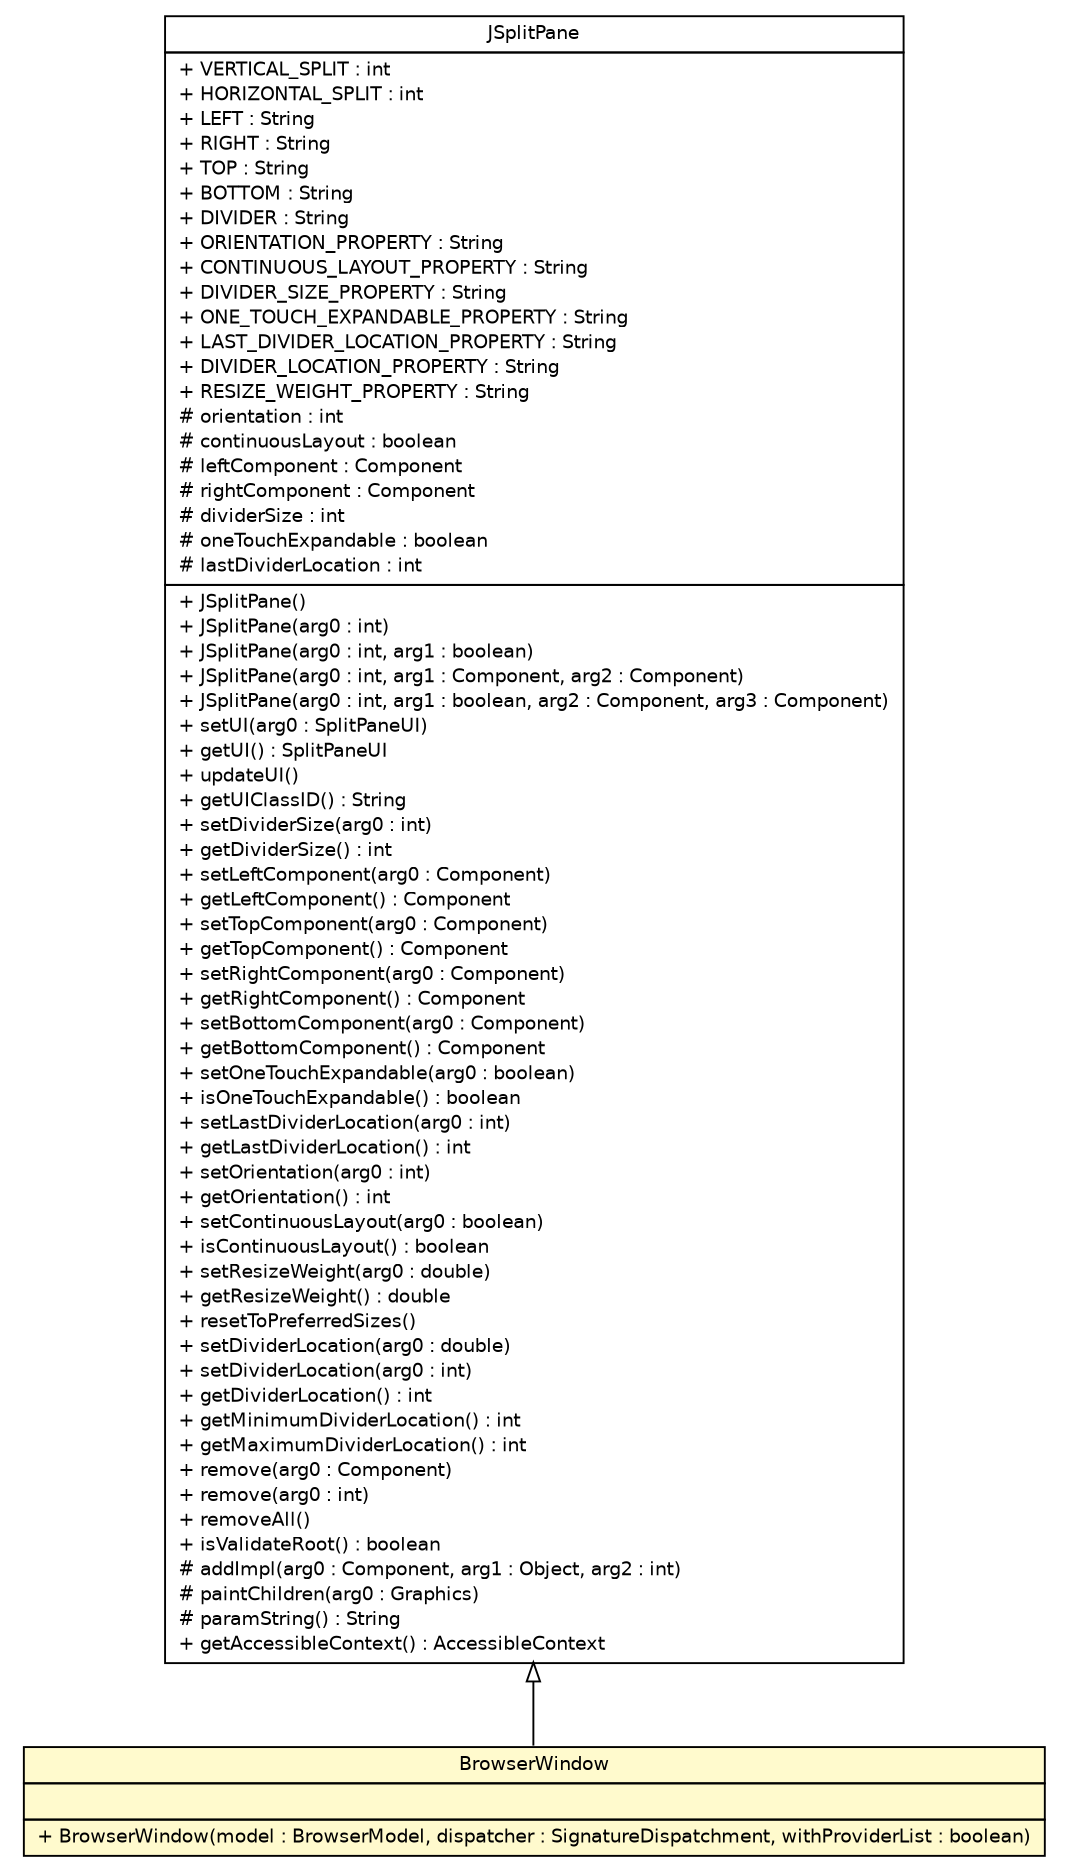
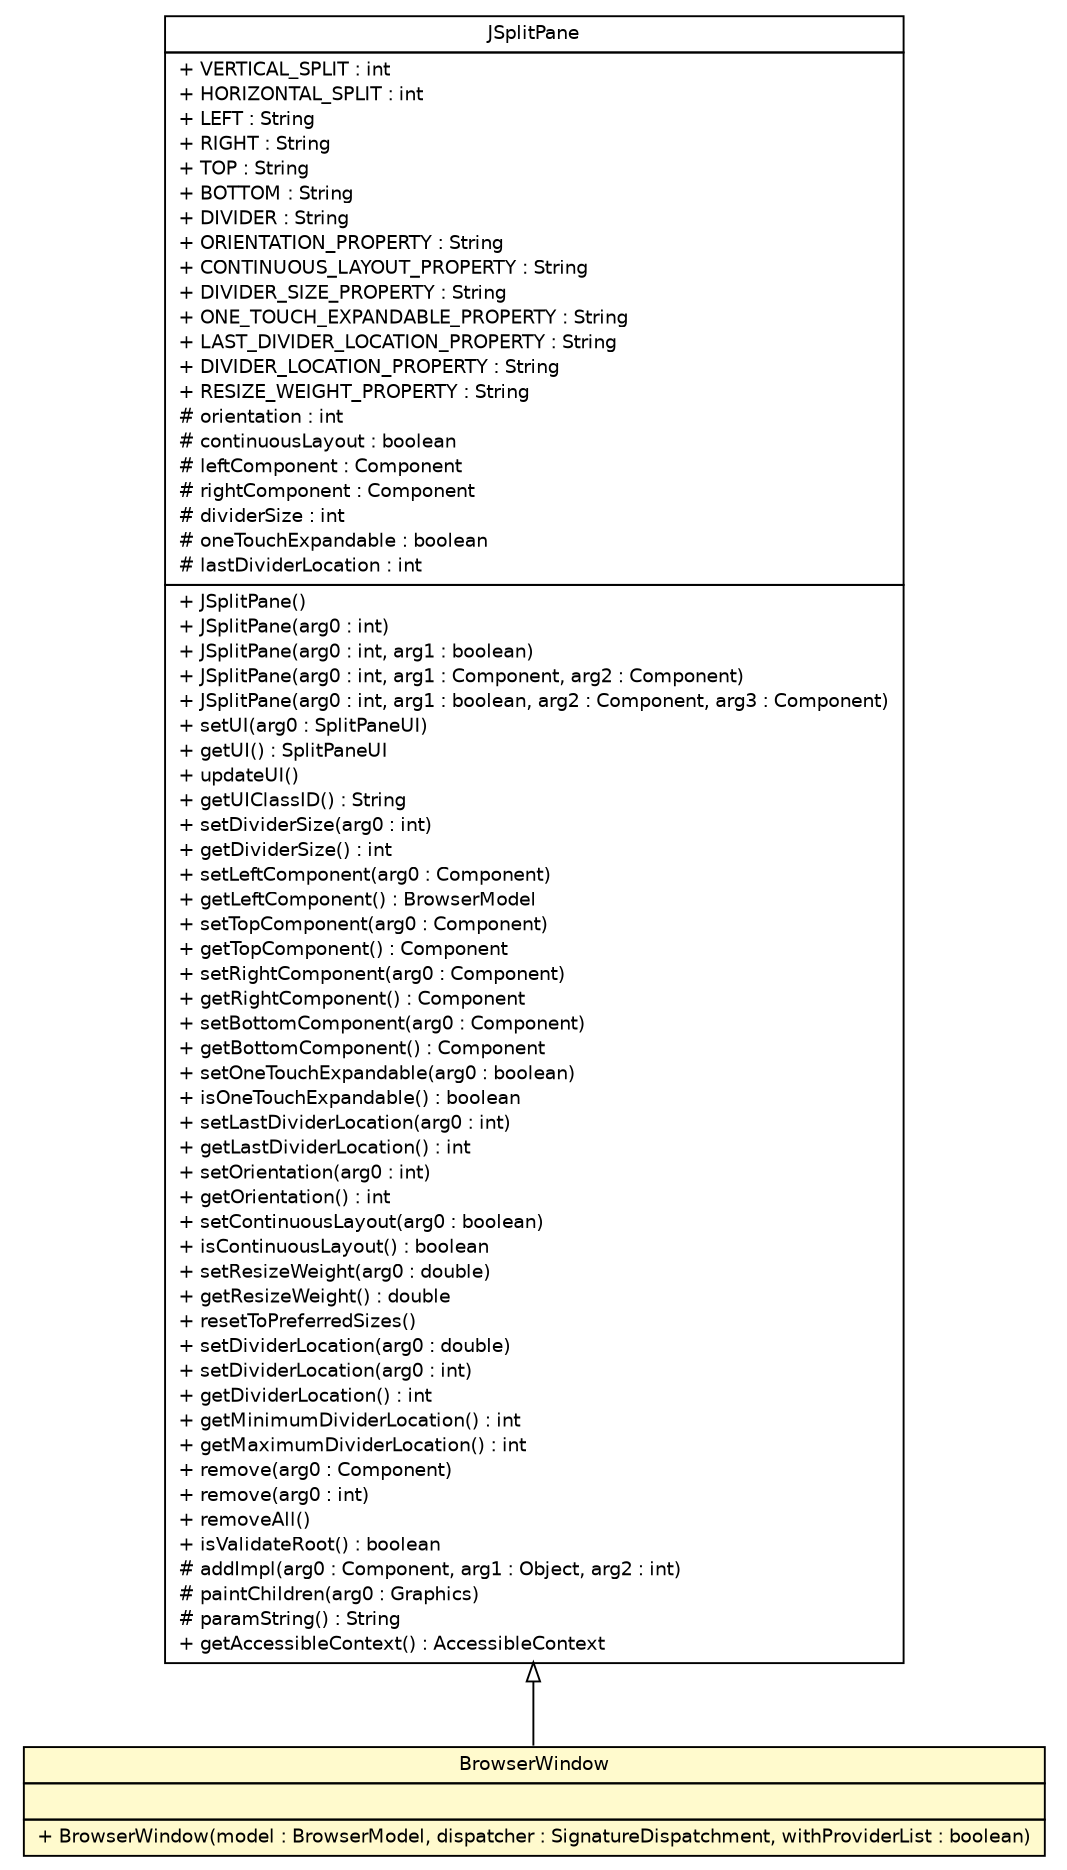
(345, 900) -> (358, 900)
